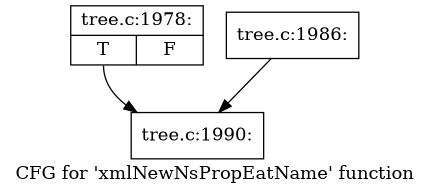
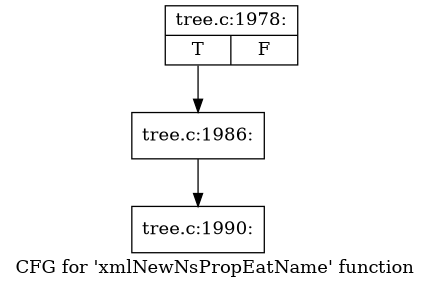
(110, 88) -> (198, 82)
